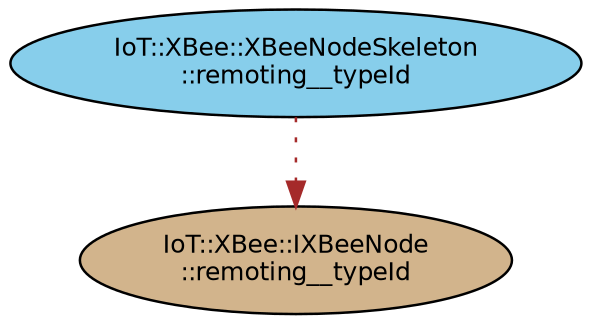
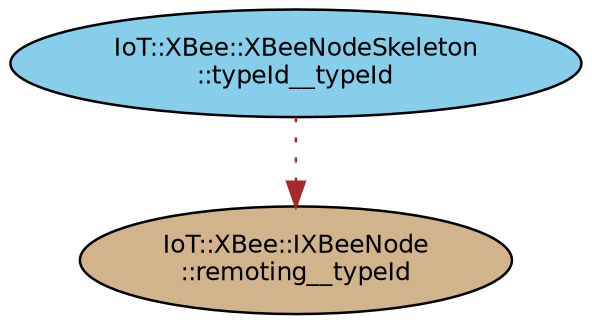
(296, 63) -> (296, 63)
